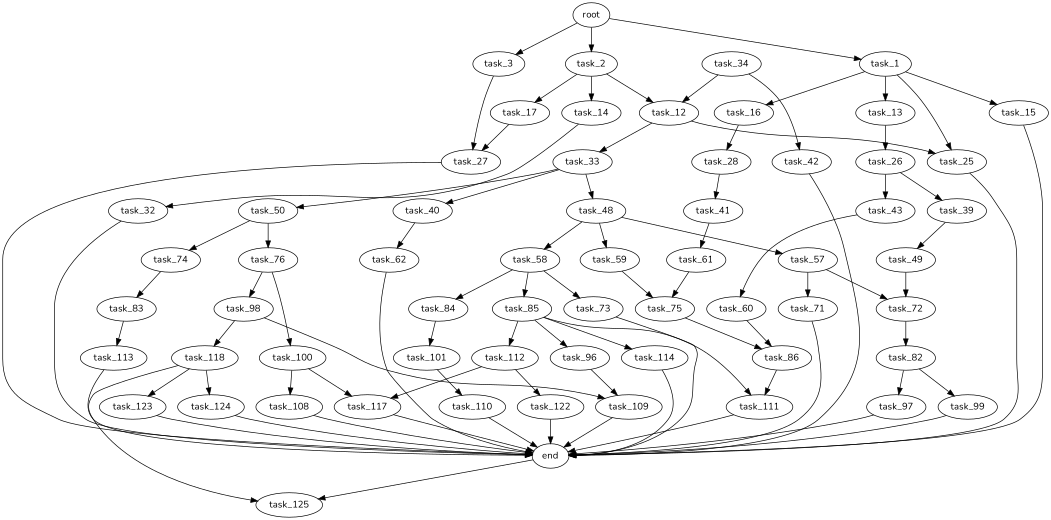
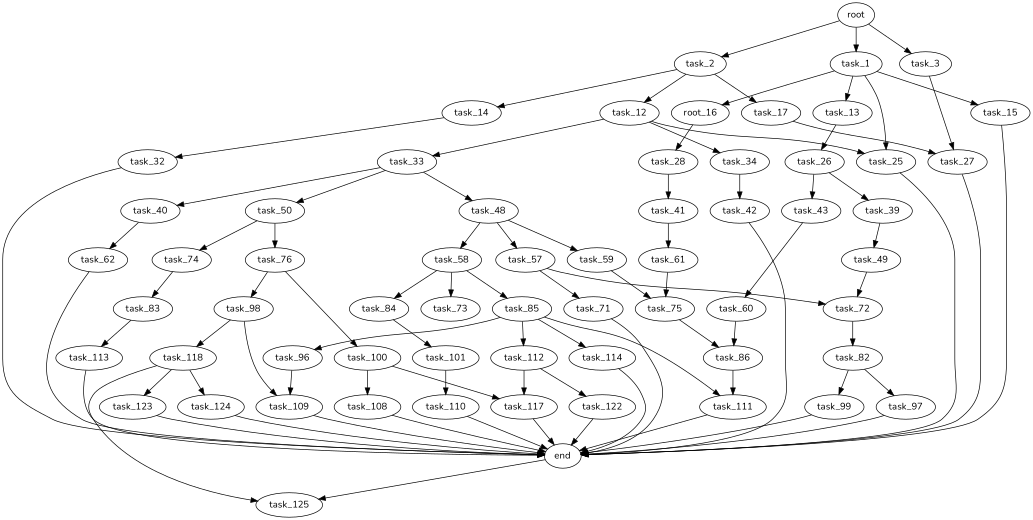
(703, 86) -> (680, 135)
(744, 113) -> (700, 113)
(692, 398) -> none
